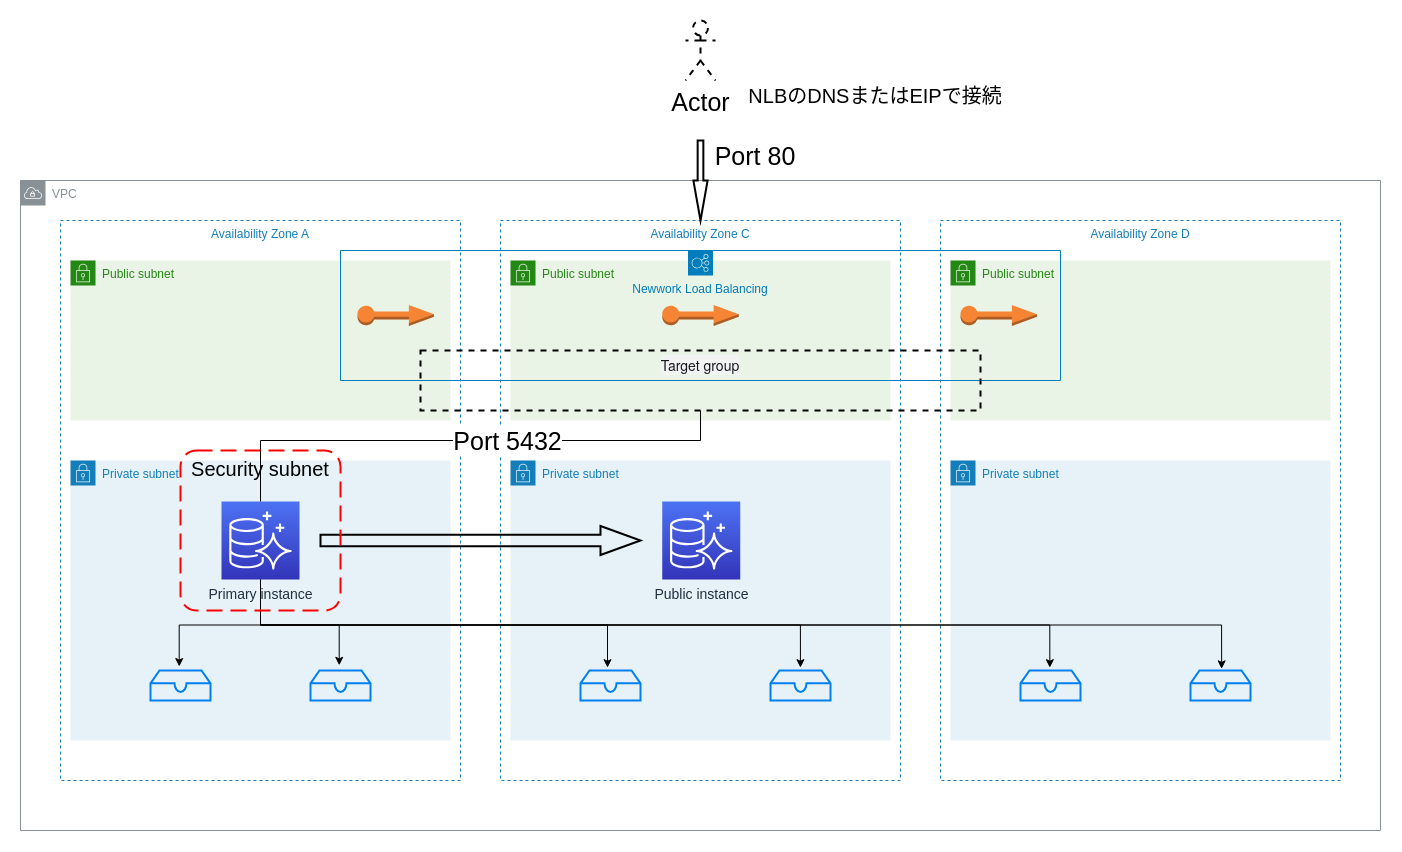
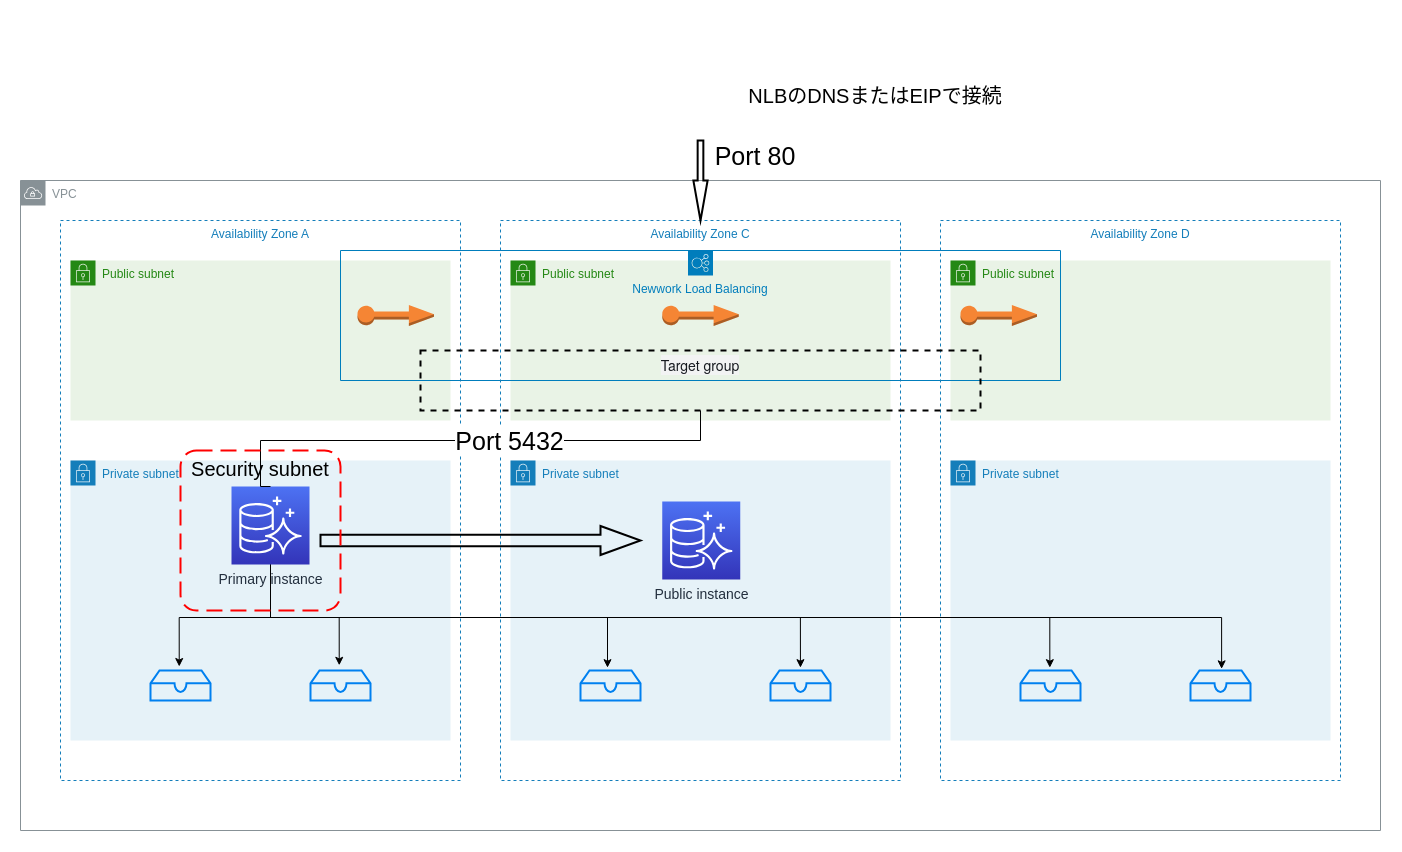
(701, 51) -> none
(261, 541) -> (271, 526)
